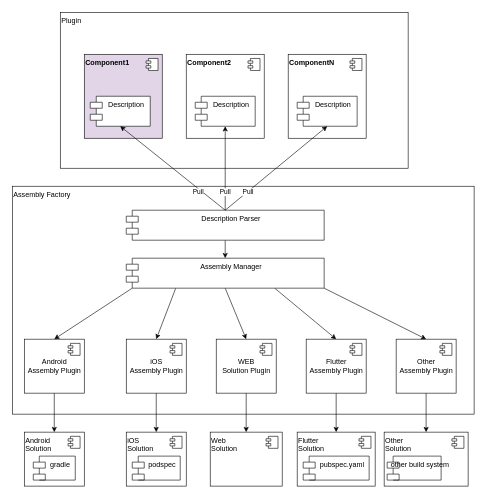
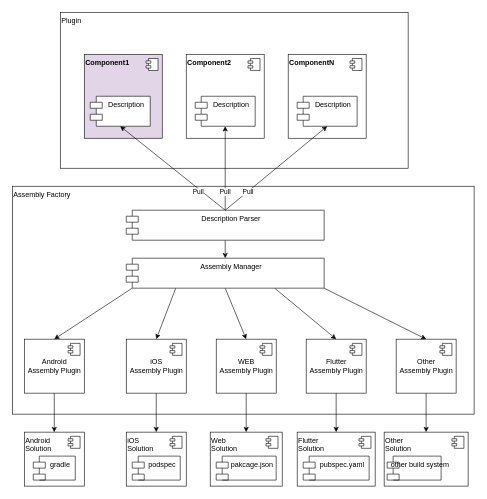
(247, 366) -> (247, 366)
none -> (246, 468)
